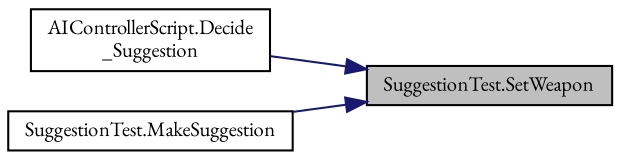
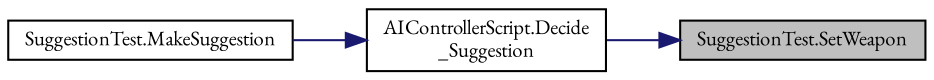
(319, 108) -> (319, 40)
